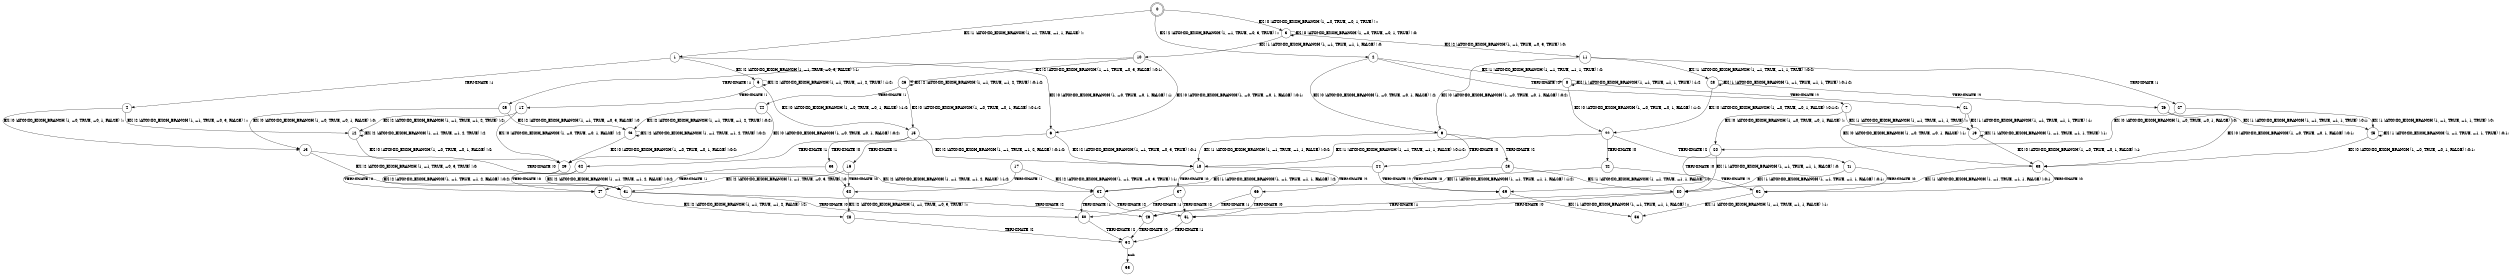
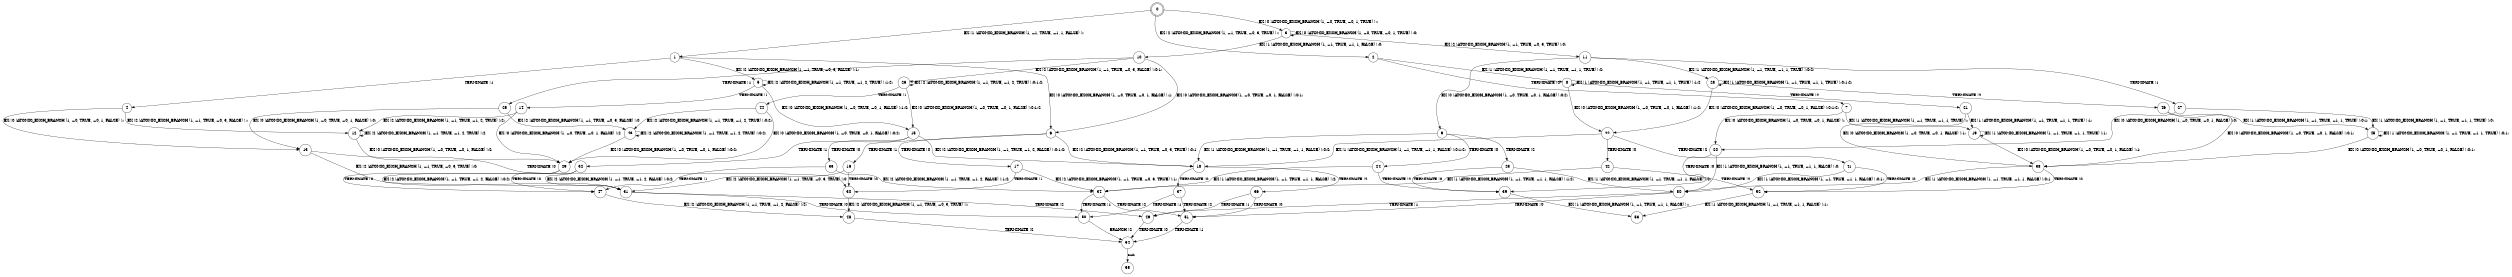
(1334, 111) -> none
none -> (901, 145)
(1121, 230) -> (1121, 230)
